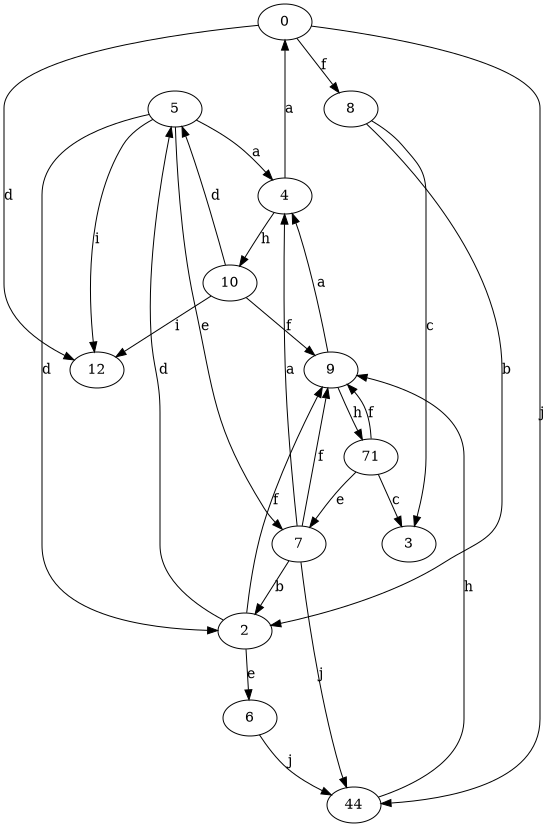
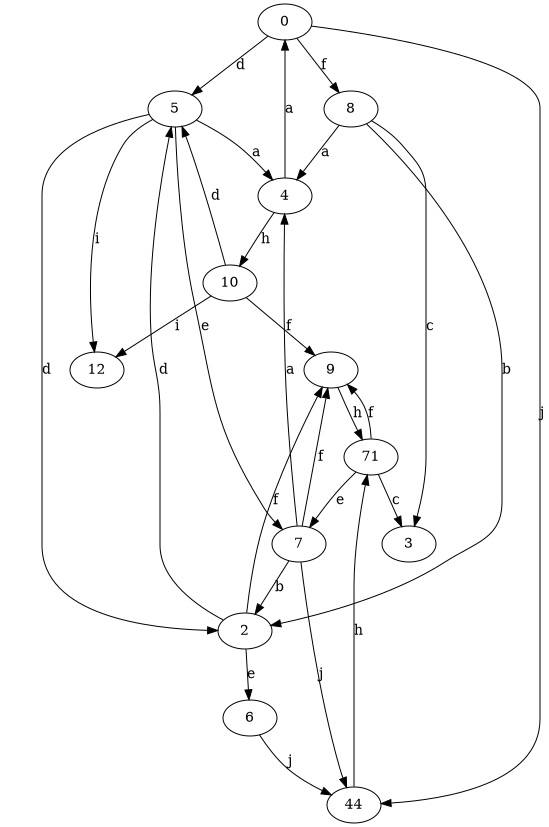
(5, 107) -> (234, 62)
(314, 287) -> (321, 148)
(464, 582) -> (354, 635)
